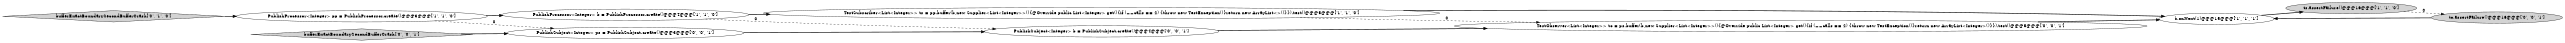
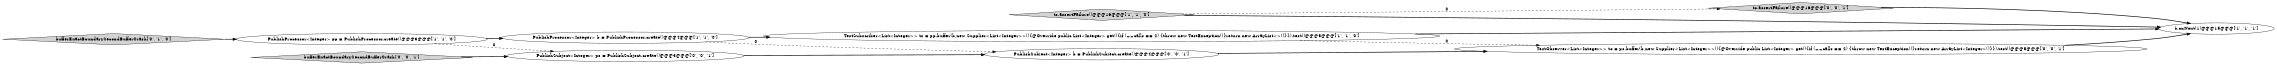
(2351, 8) -> (1102, 15)
(2281, 14) -> (1671, 20)
(2497, 18) -> (1801, 8)
